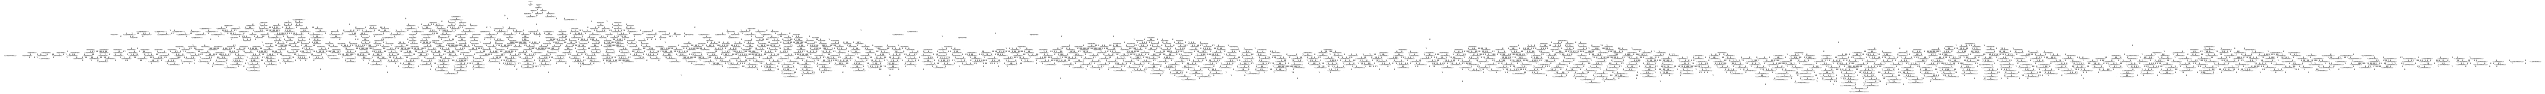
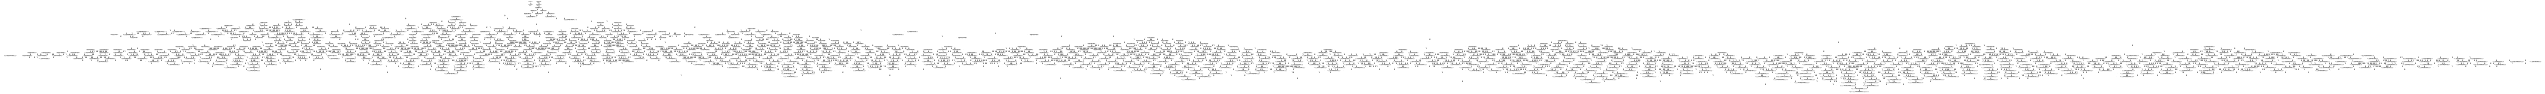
none -> (538, 2)
